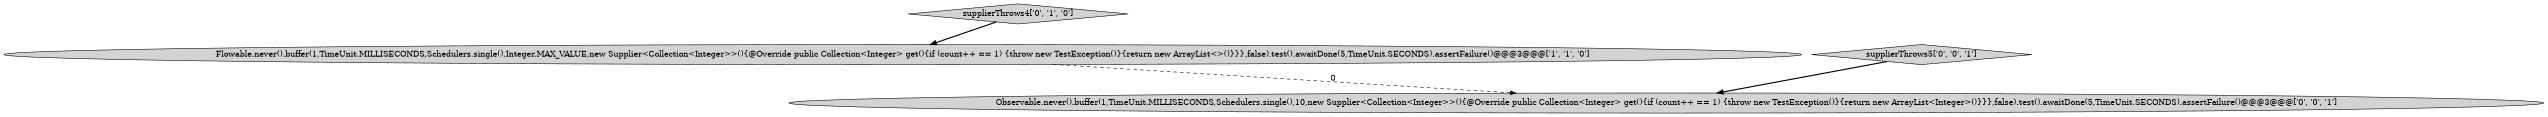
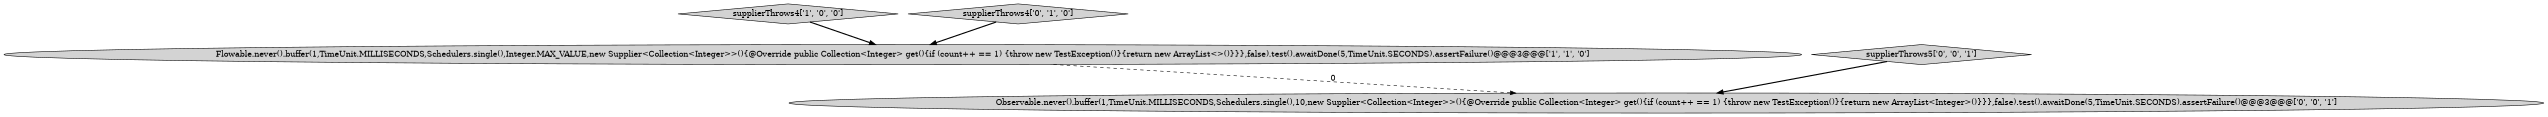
none -> (788, 14)
